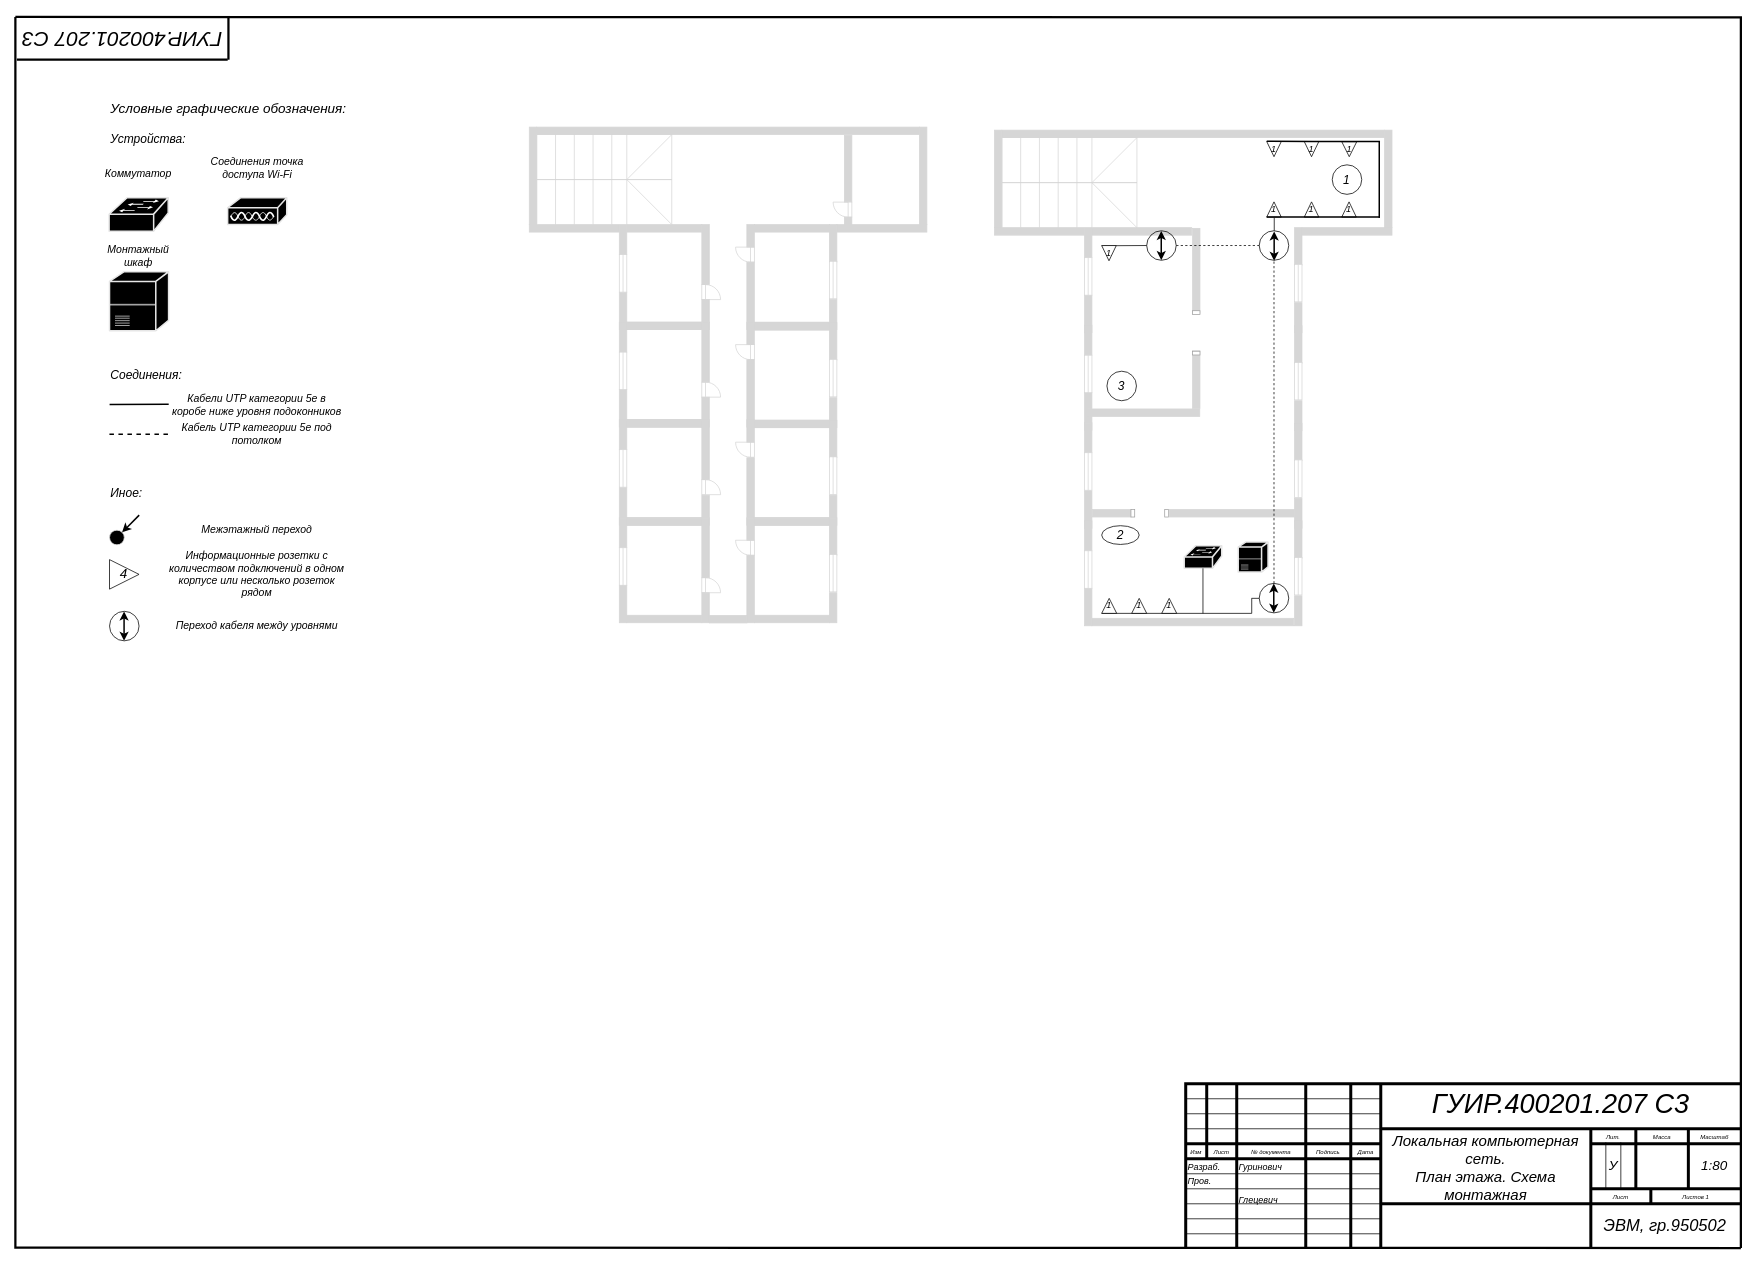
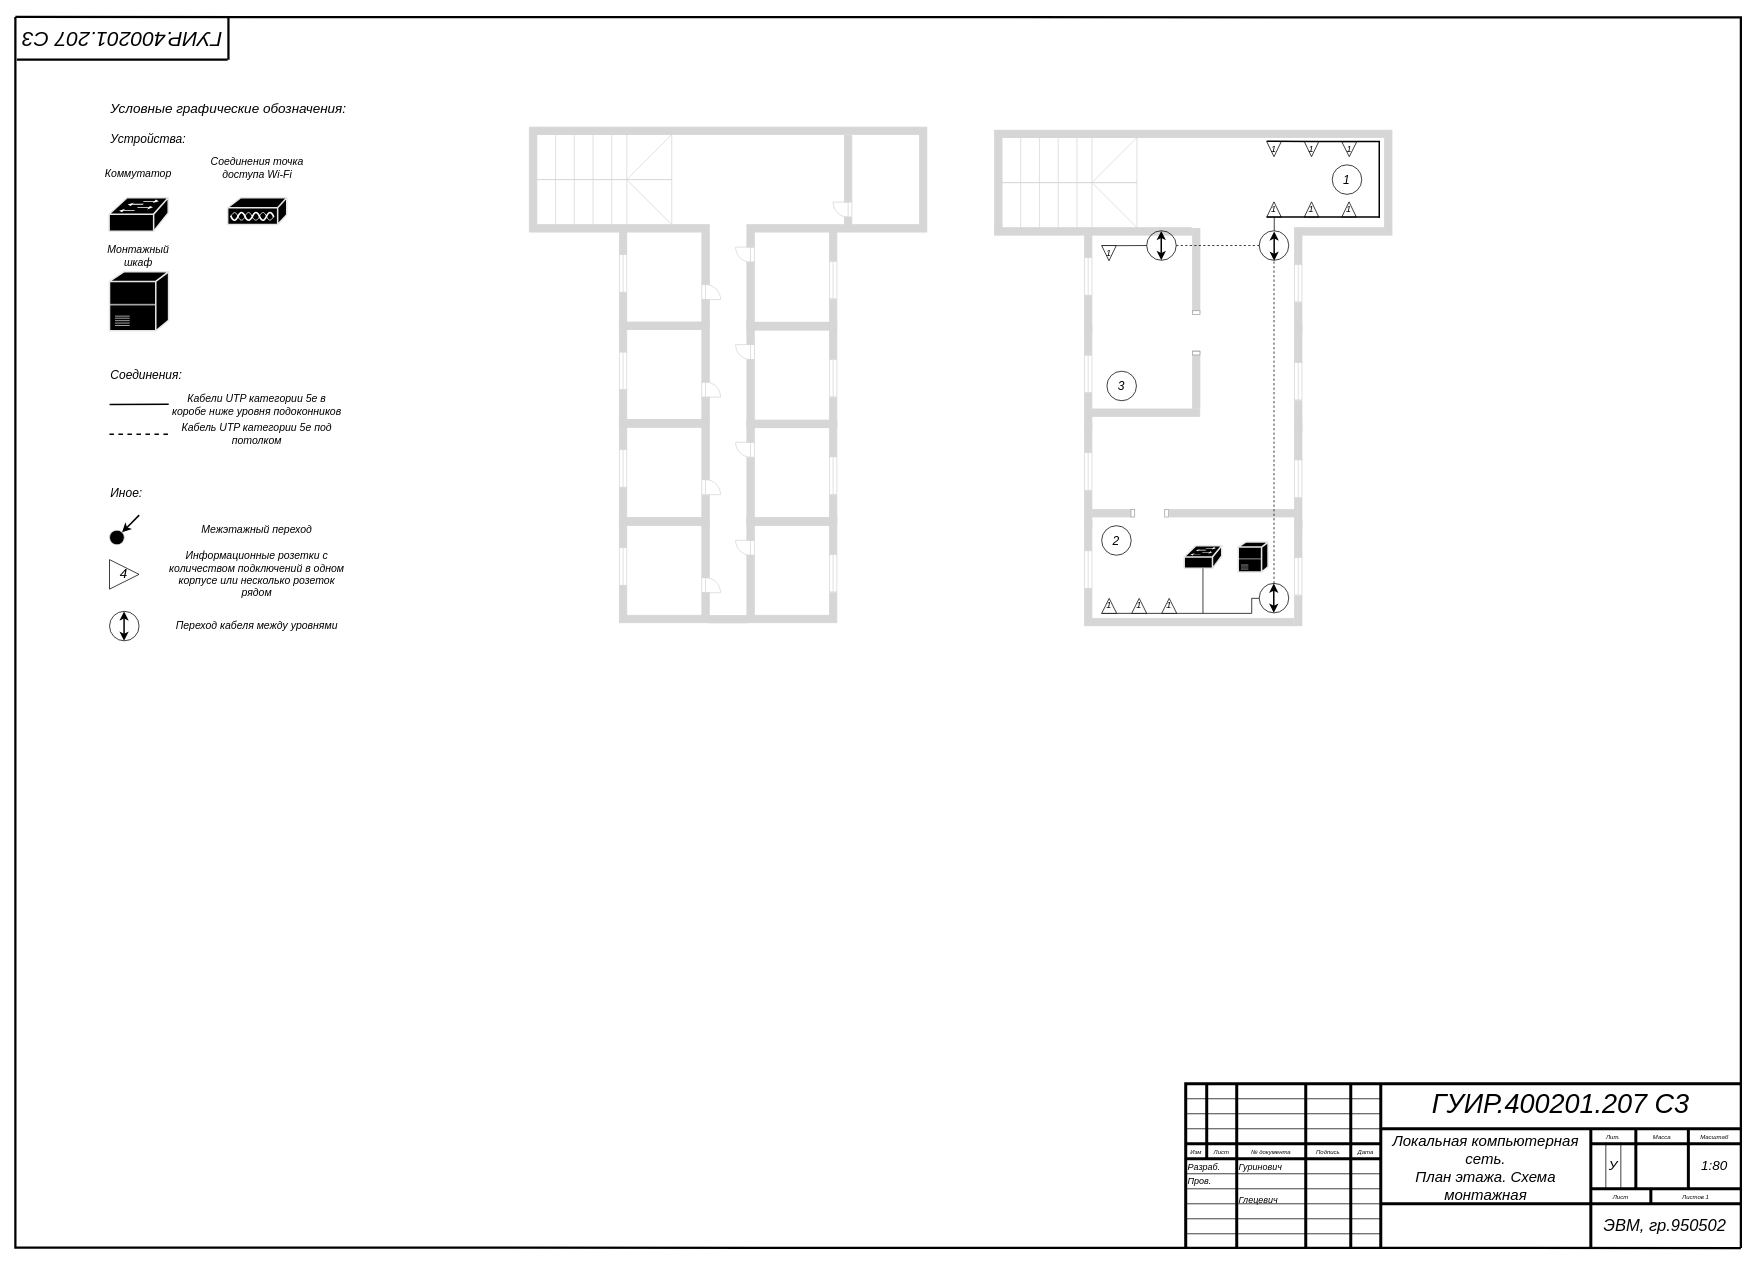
(1120, 535) -> (1116, 540)
